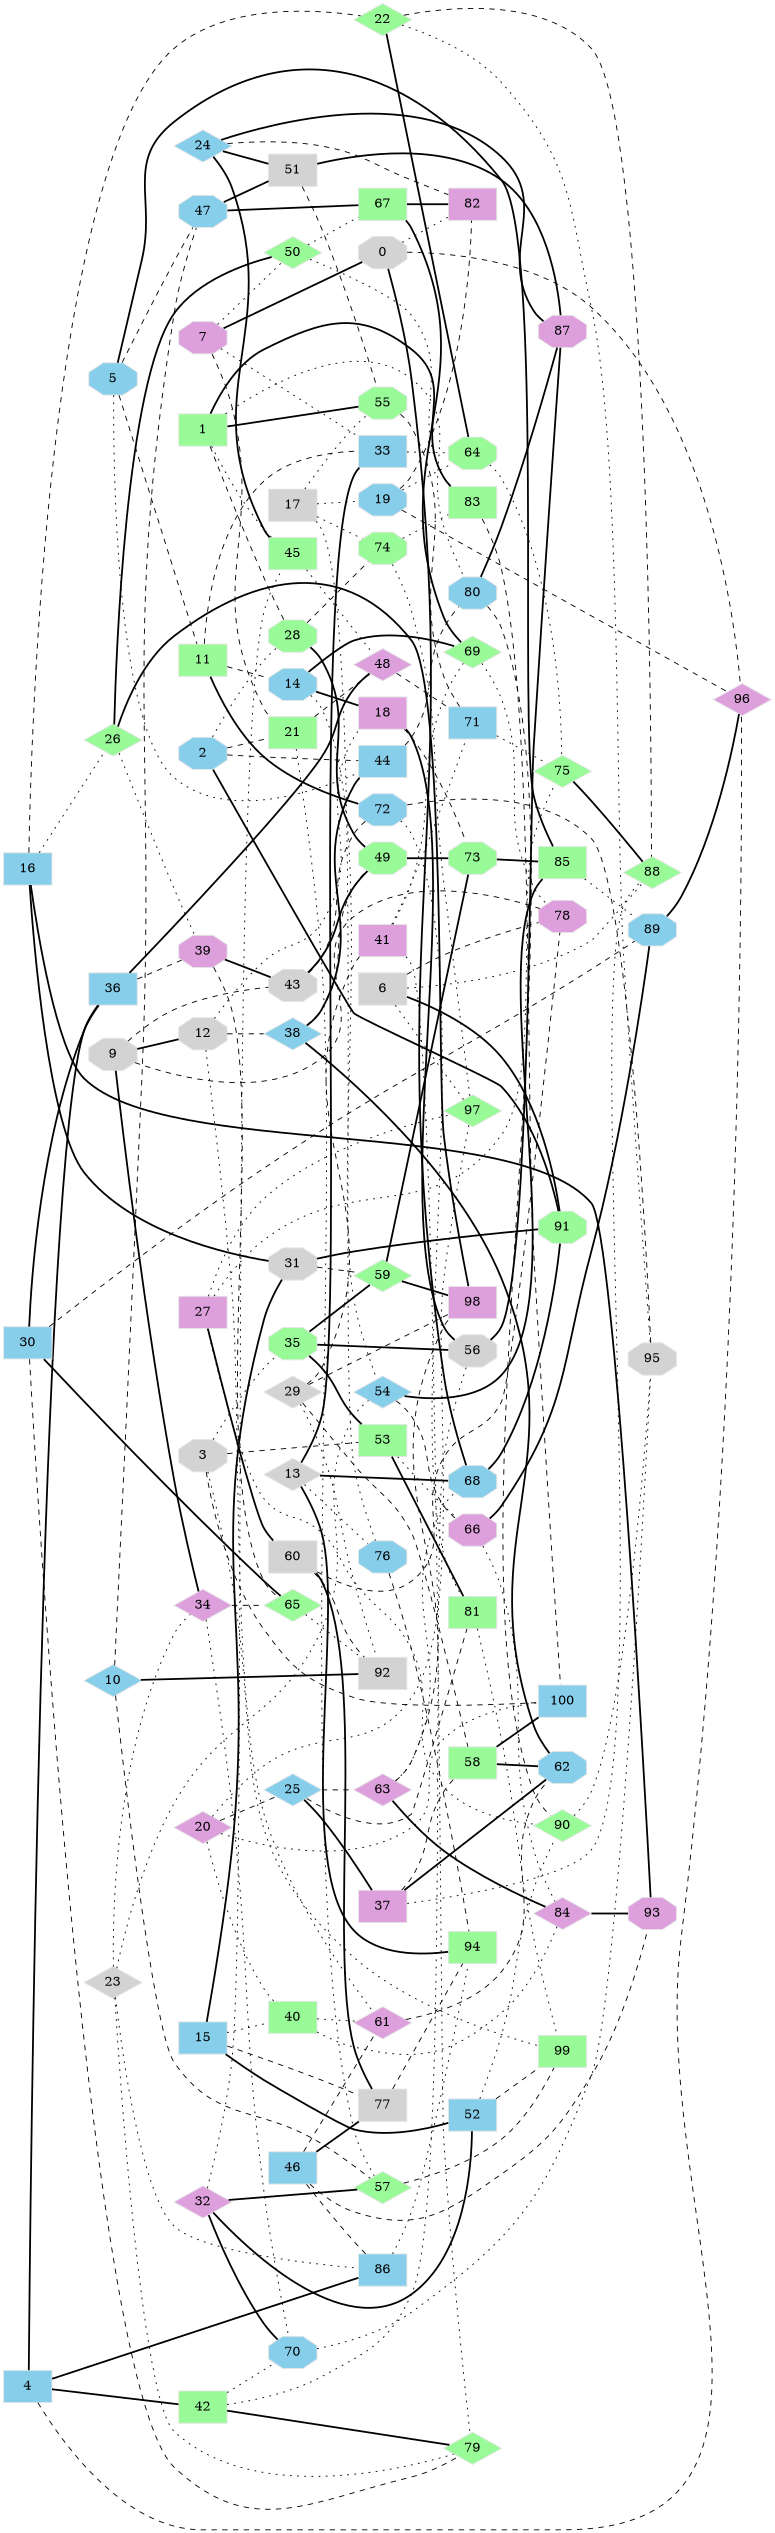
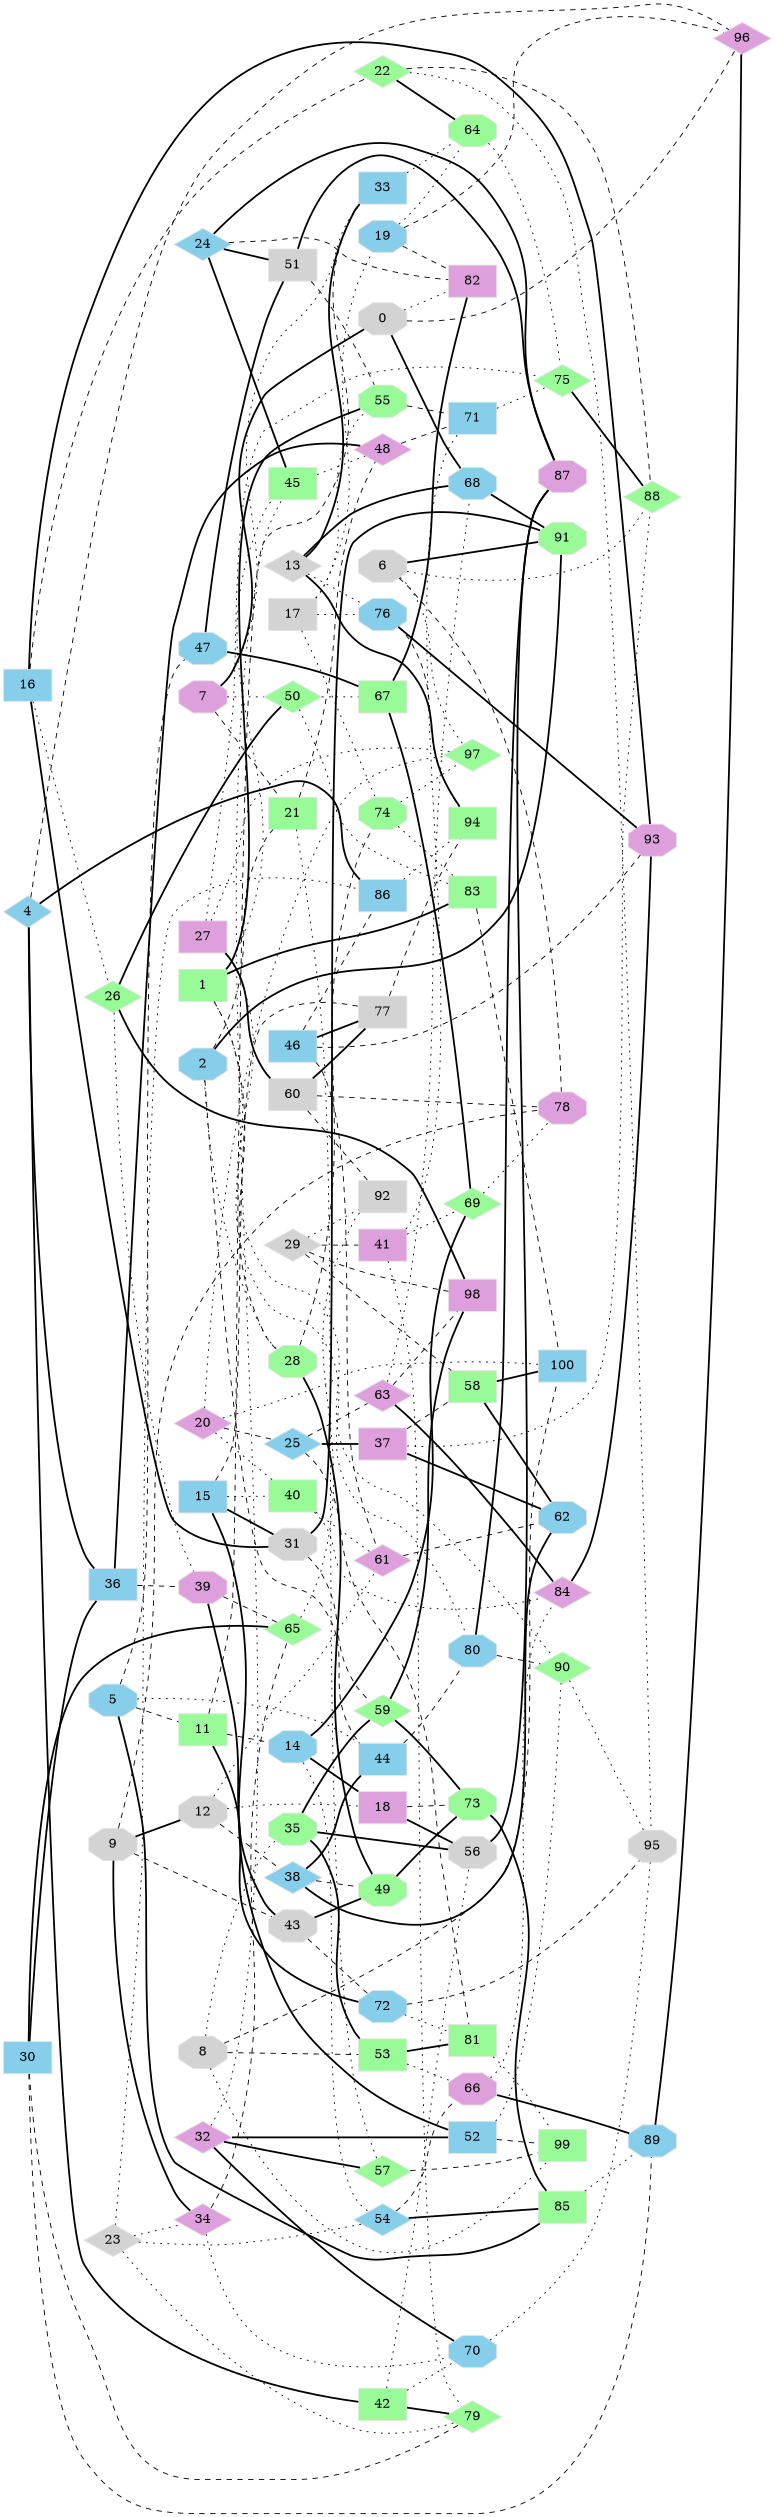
none -> (524, 732)
(383, 989) -> (383, 566)
(203, 1456) -> (203, 2052)
(113, 1681) -> none
(28, 2386) -> (28, 912)
